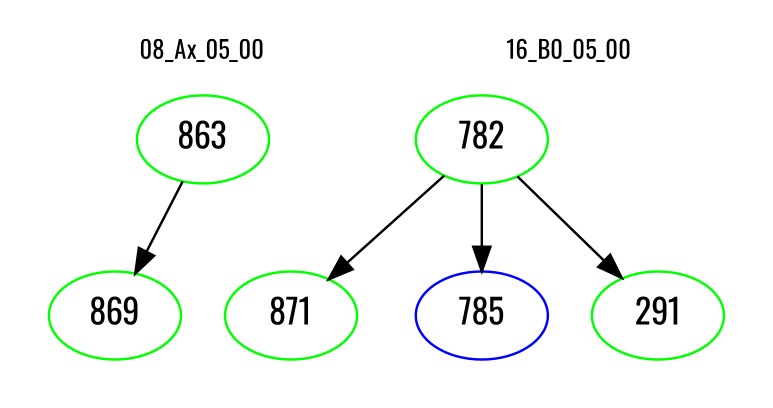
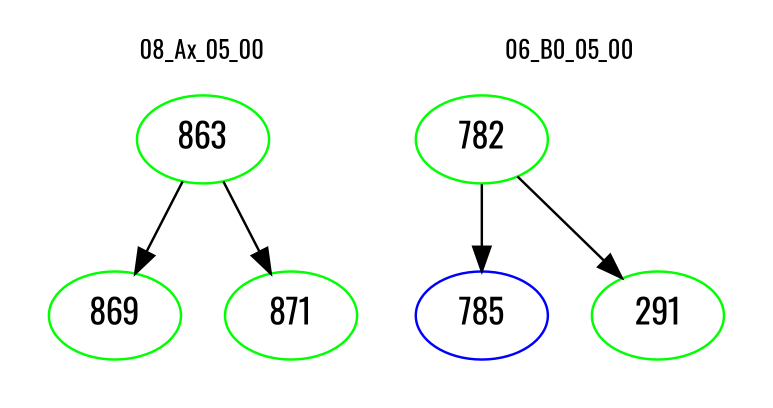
(570, 53) -> (570, 53)
(413, 204) -> (241, 217)
